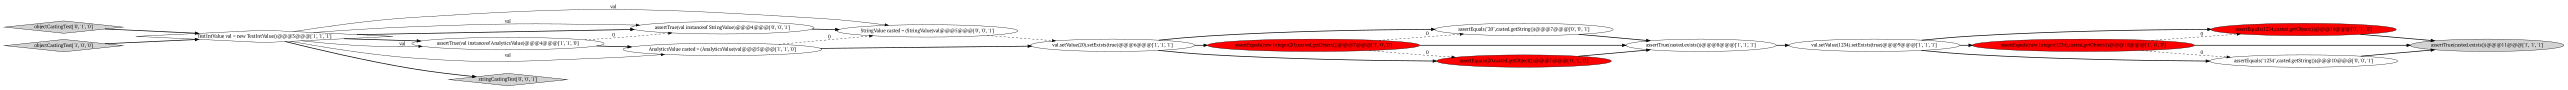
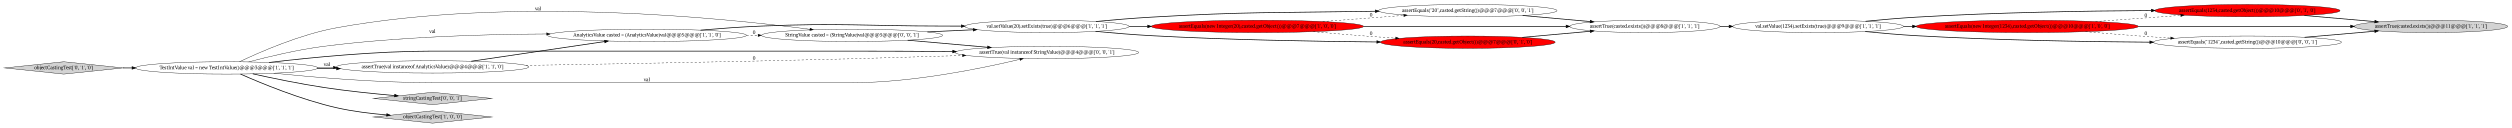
(824, 29) -> (948, 44)
(264, 36) -> (227, 68)
(1020, 38) -> (950, 31)
(150, 42) -> (312, 101)
